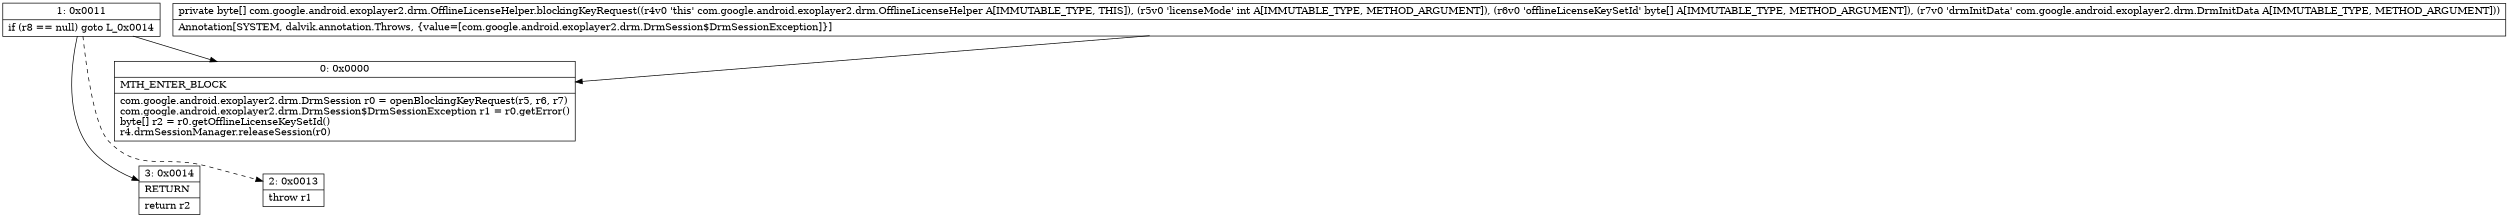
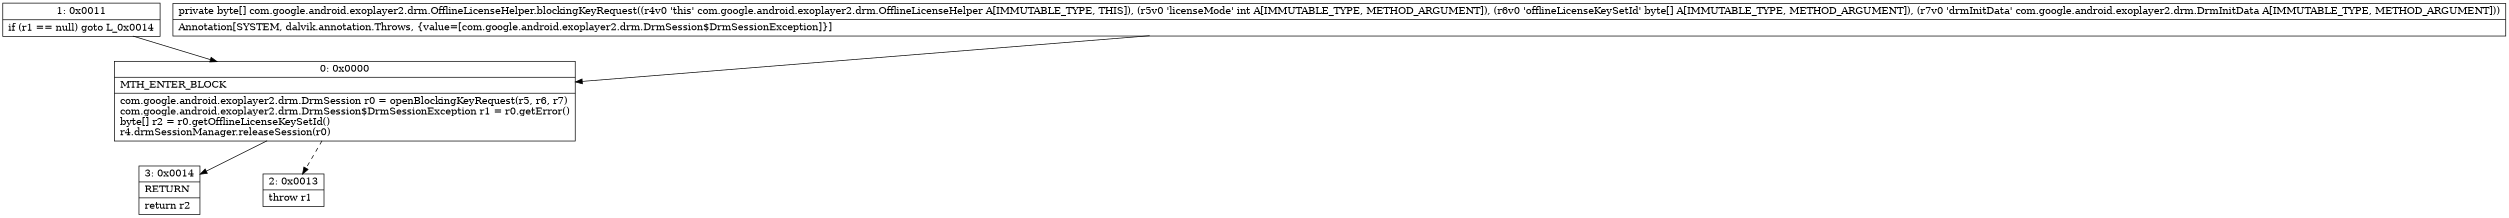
(81, 28) -> (81, 28)
(76, 120) -> (237, 156)
(127, 155) -> (314, 155)
